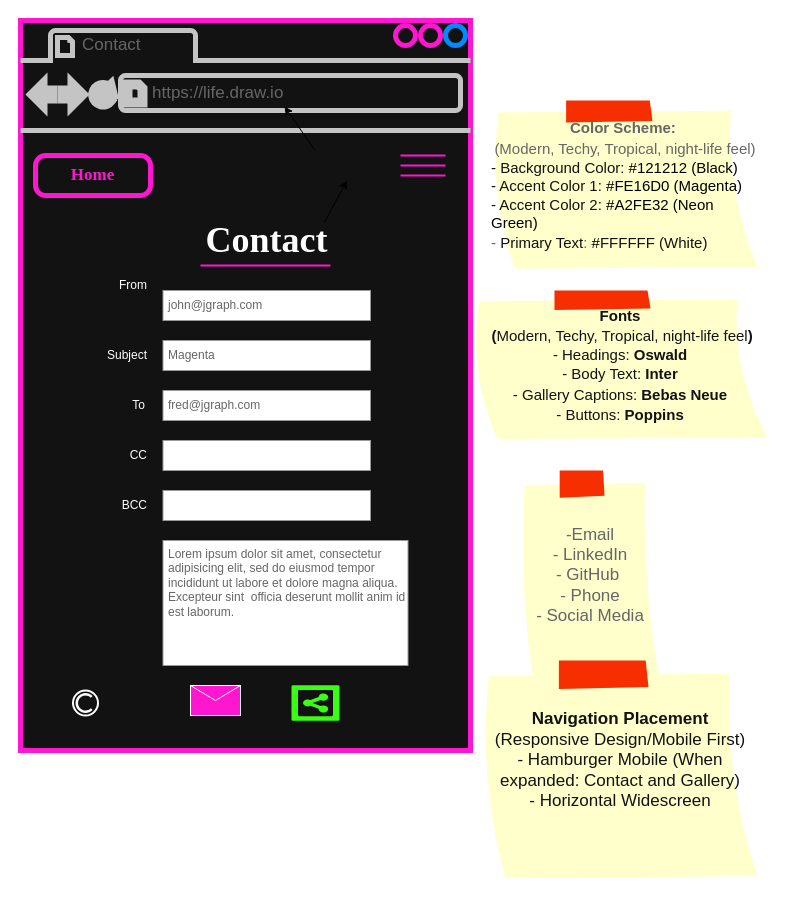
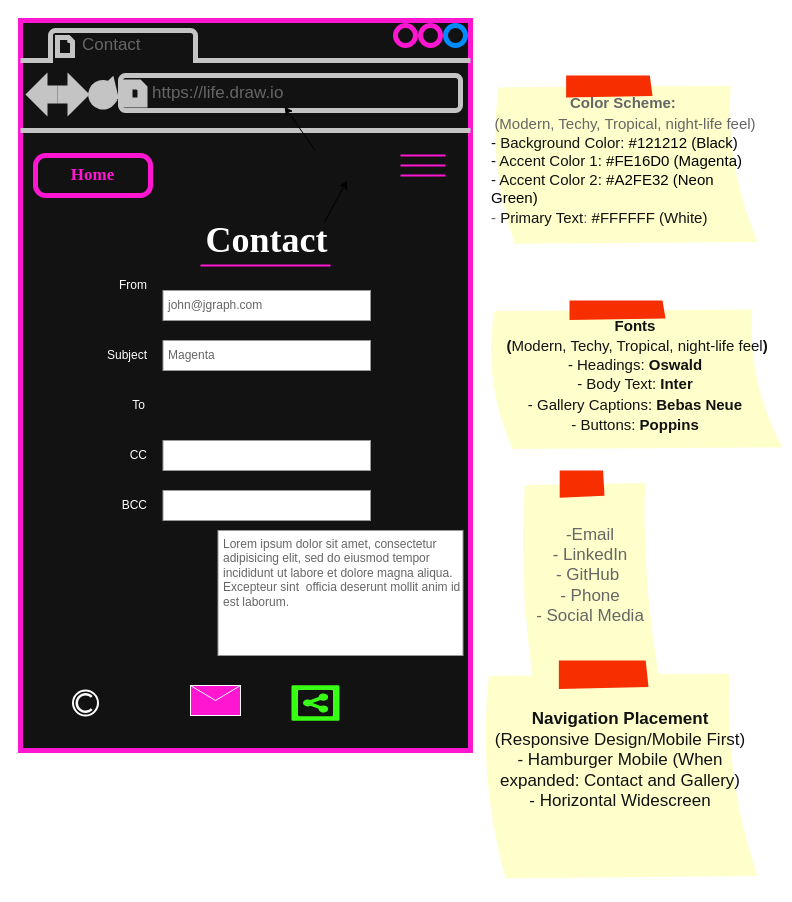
(626, 186) -> (626, 161)
(621, 366) -> (636, 376)
(267, 406) -> none
(286, 603) -> (341, 593)
